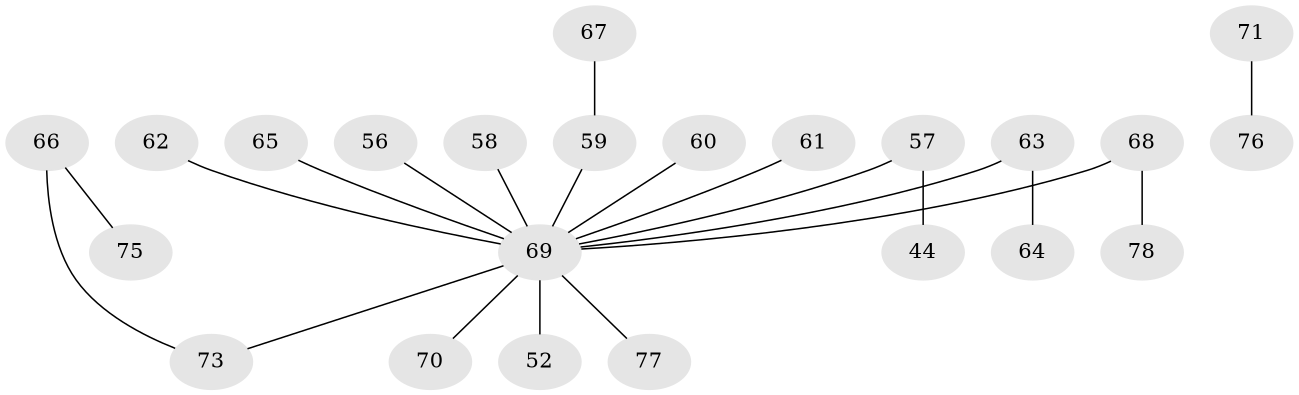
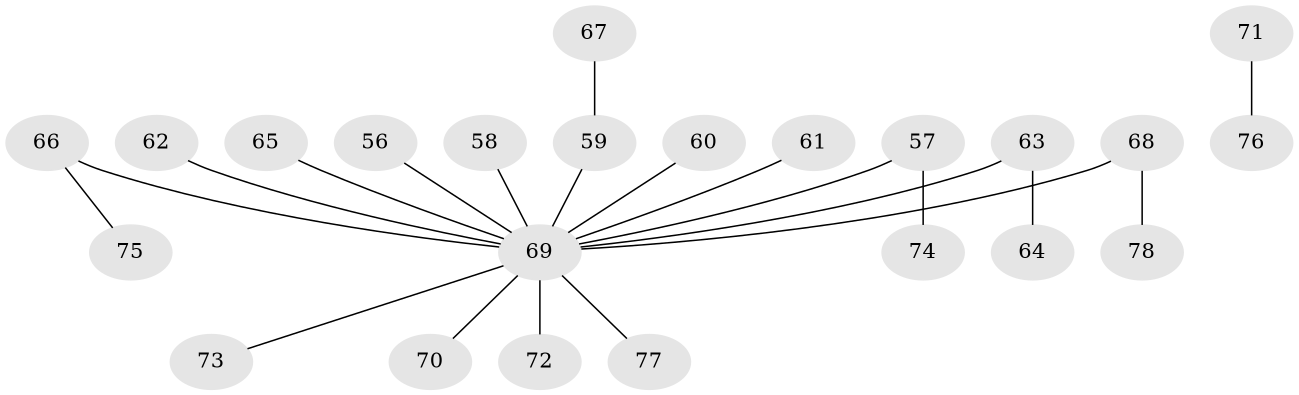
(923, 252) -> (923, 252)
(78, 283) -> (286, 216)
(540, 362) -> (540, 362)
